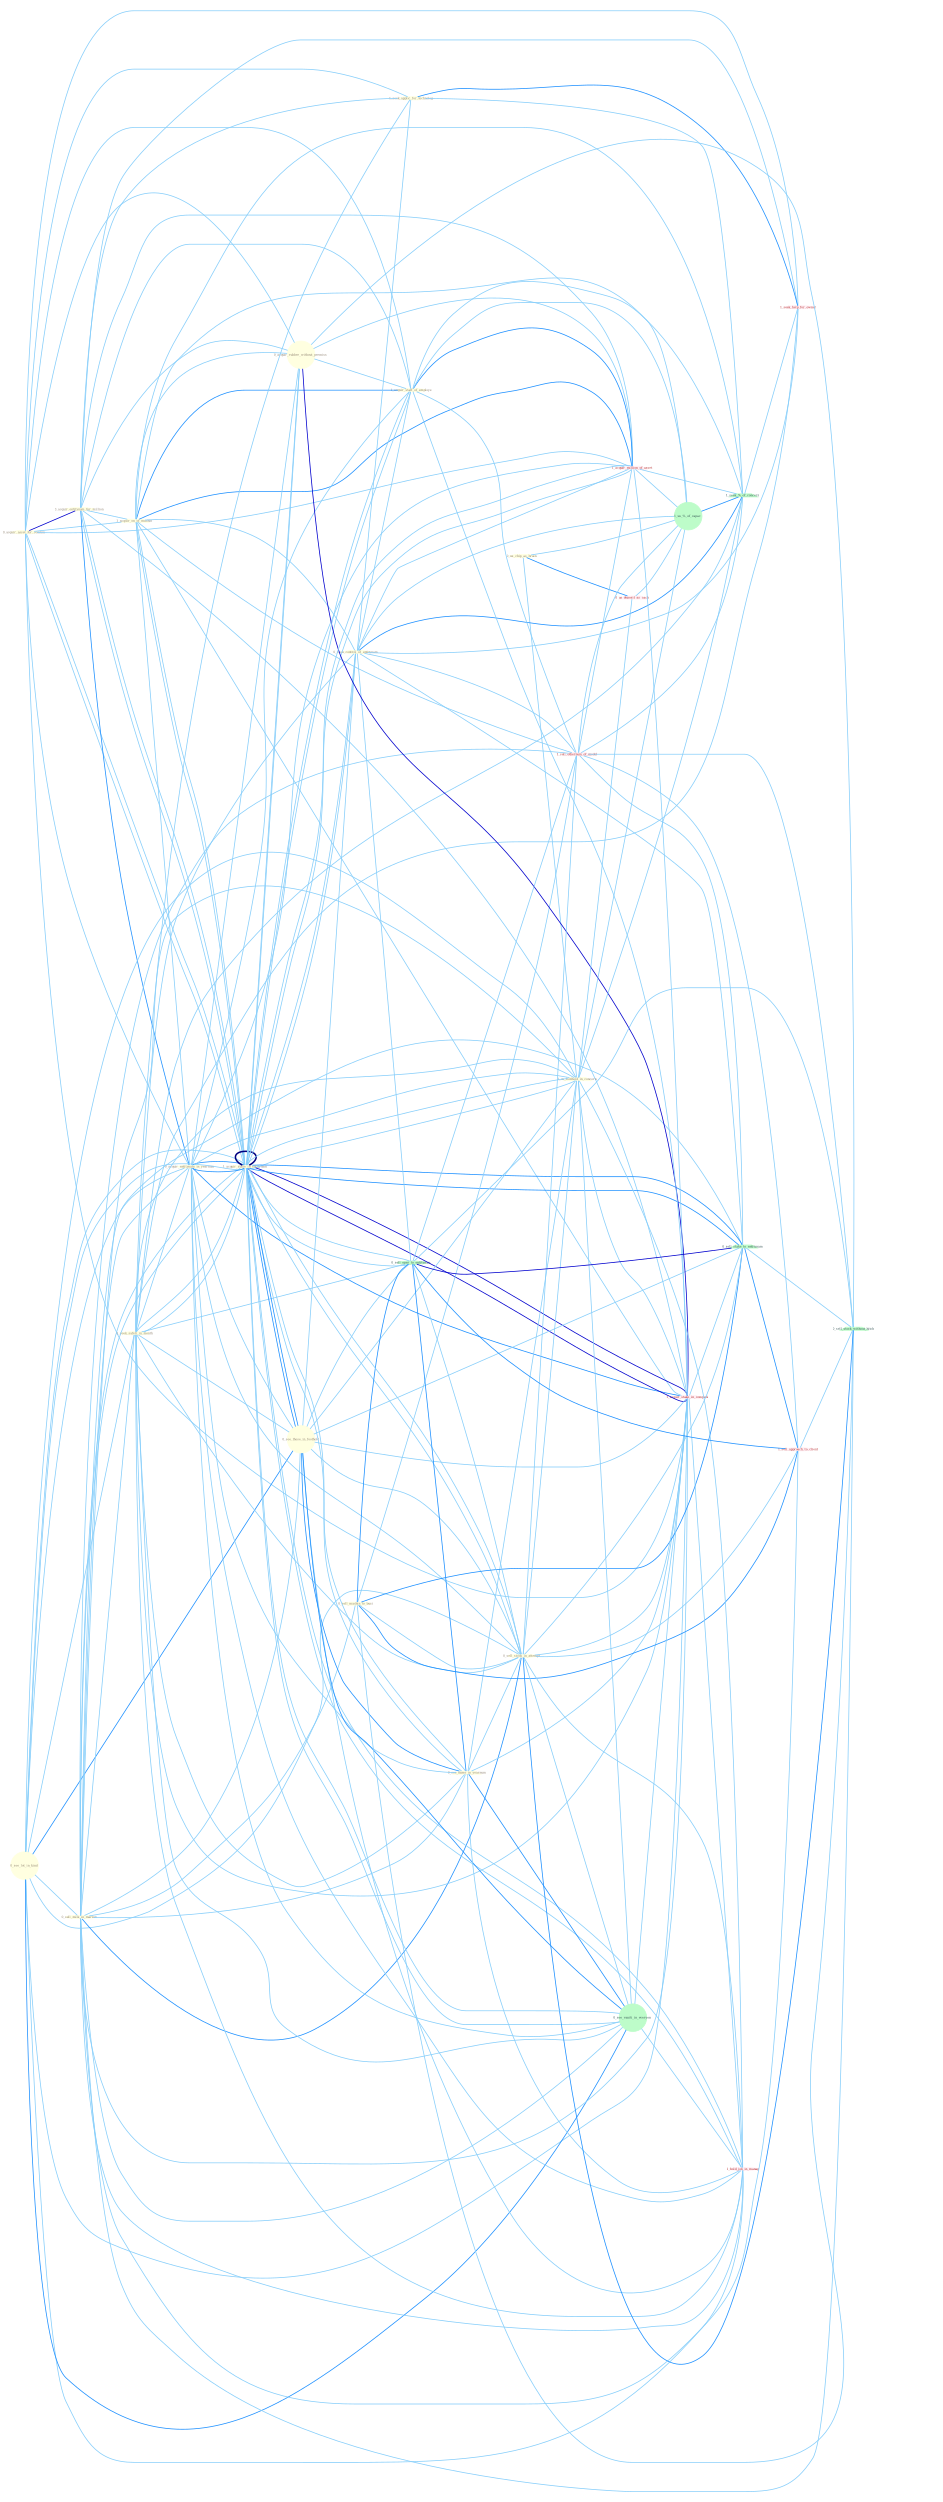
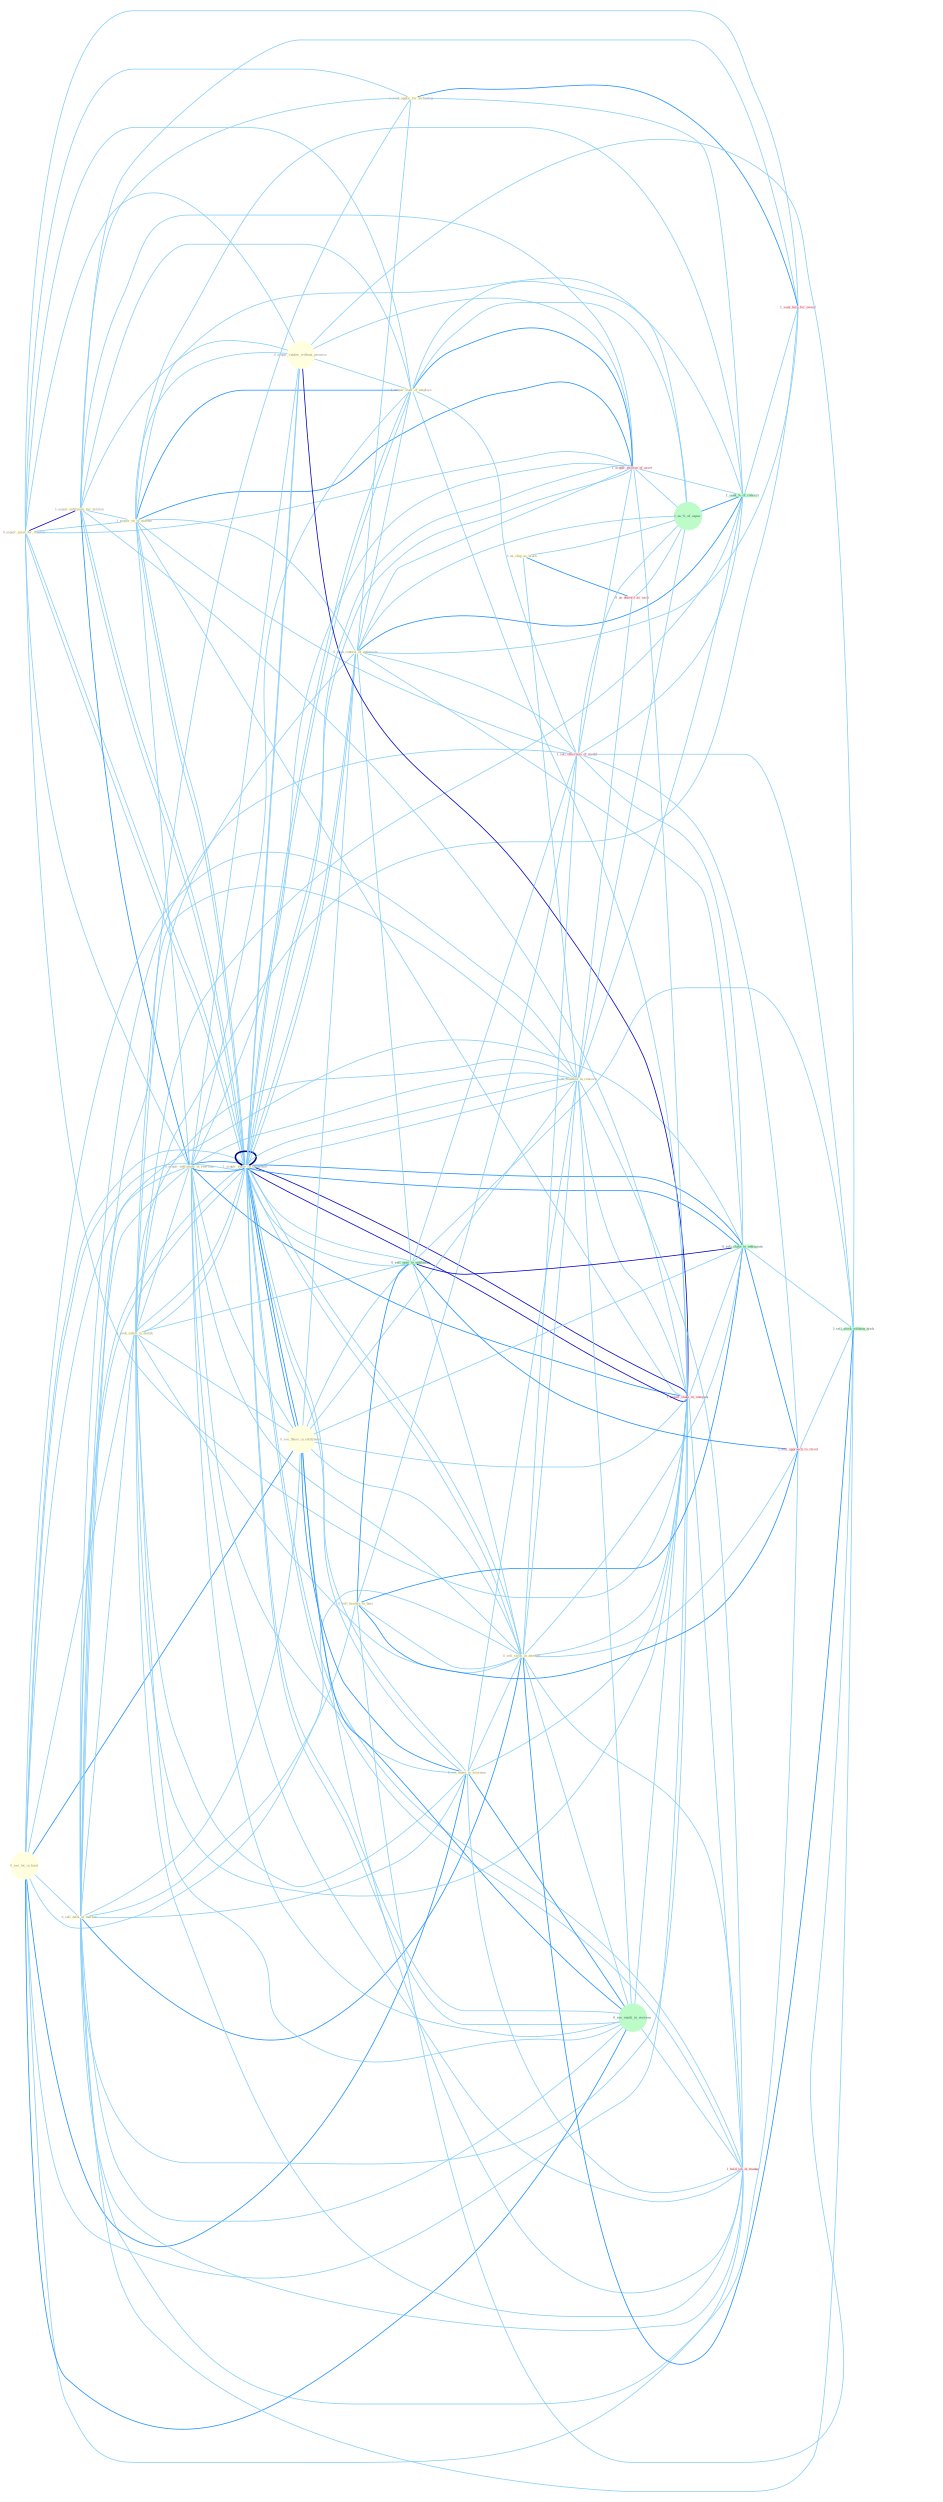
(301, 1439) -> (301, 1439)
(438, 1505) -> (237, 2207)
